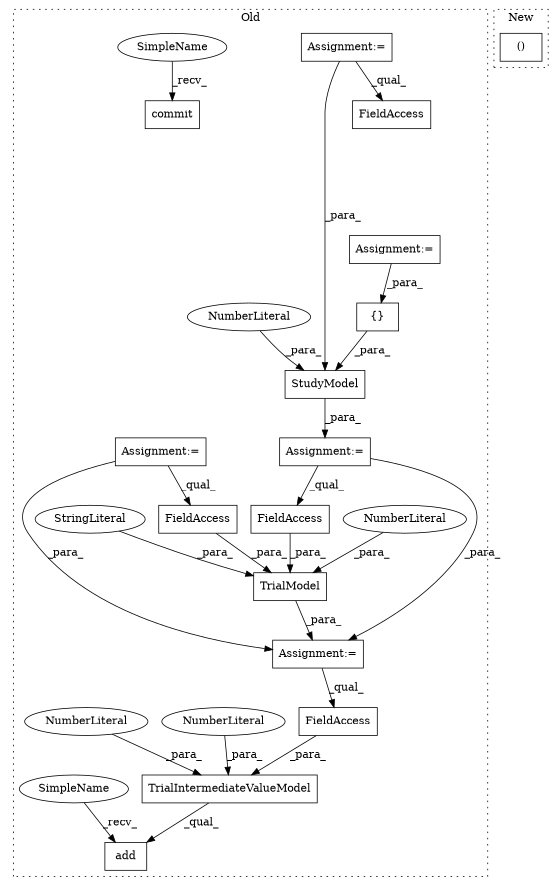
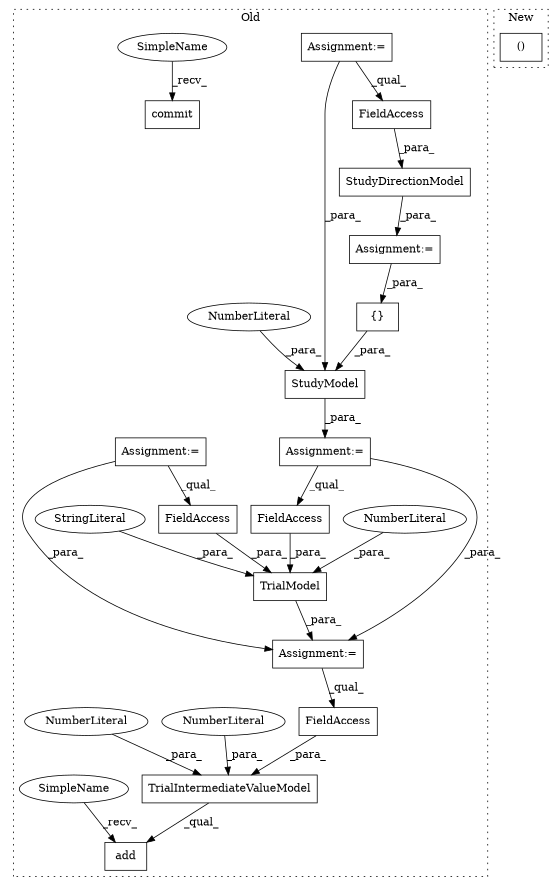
none -> (405, 182)
